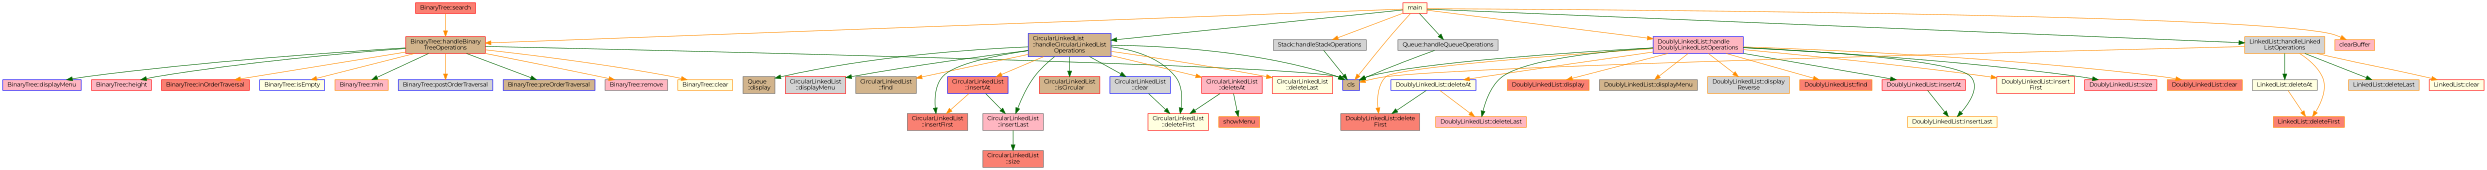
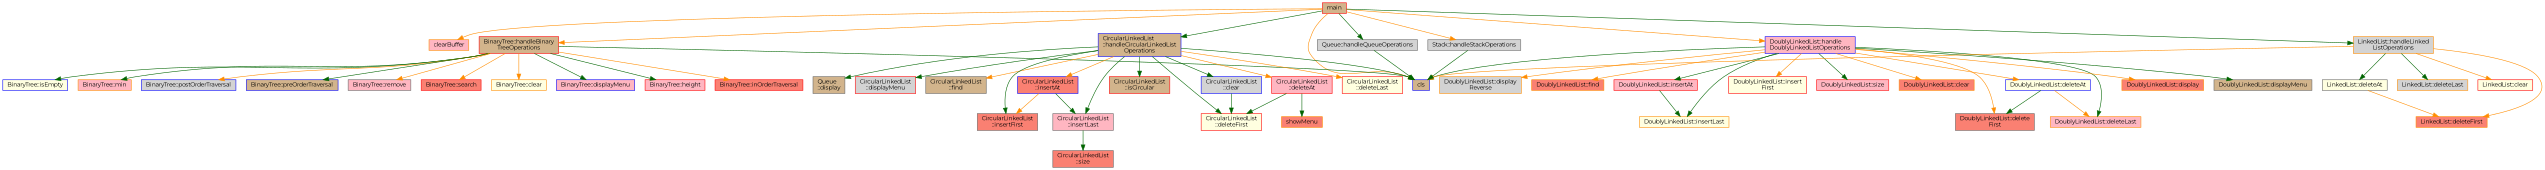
(1415, 8) -> (1334, 8)
(446, 22) -> (485, 65)
(366, 66) -> (179, 68)
(1672, 66) -> (2069, 63)
